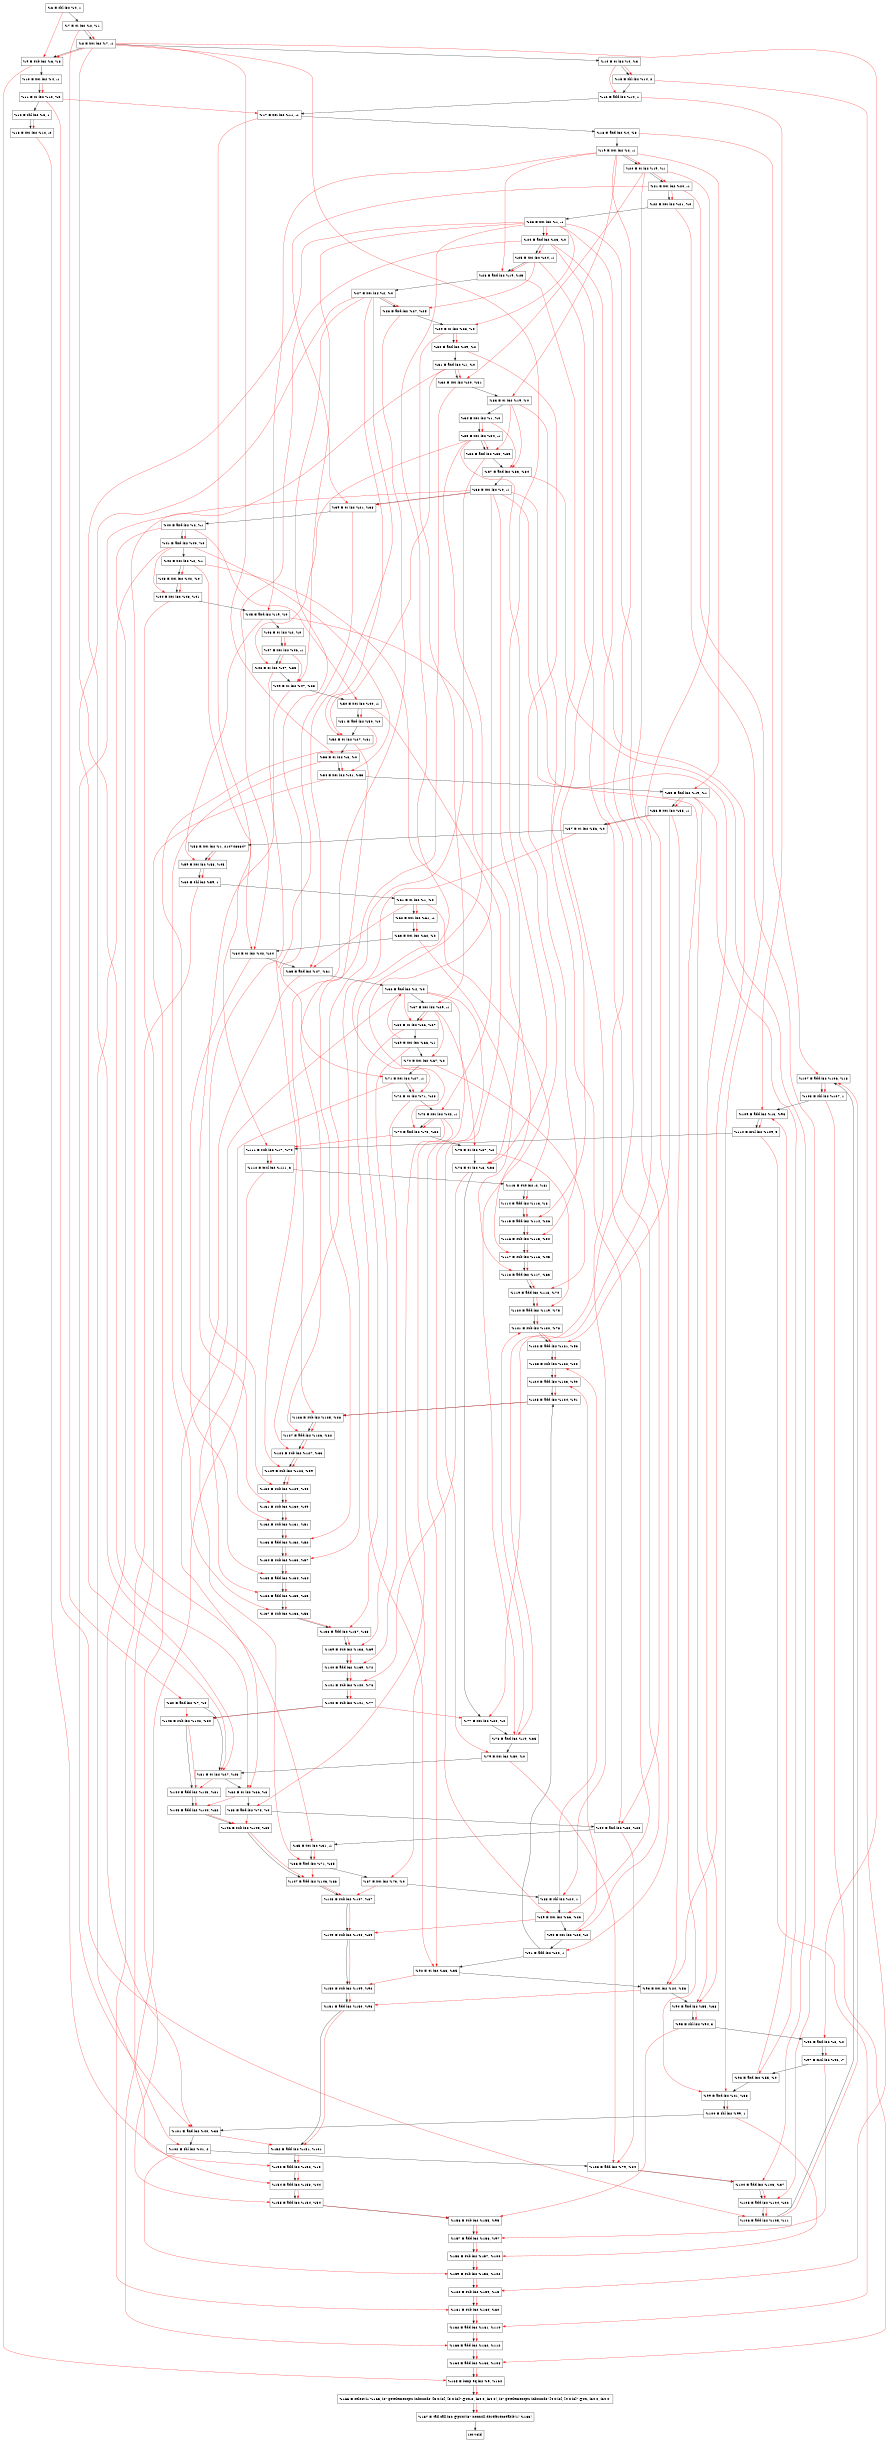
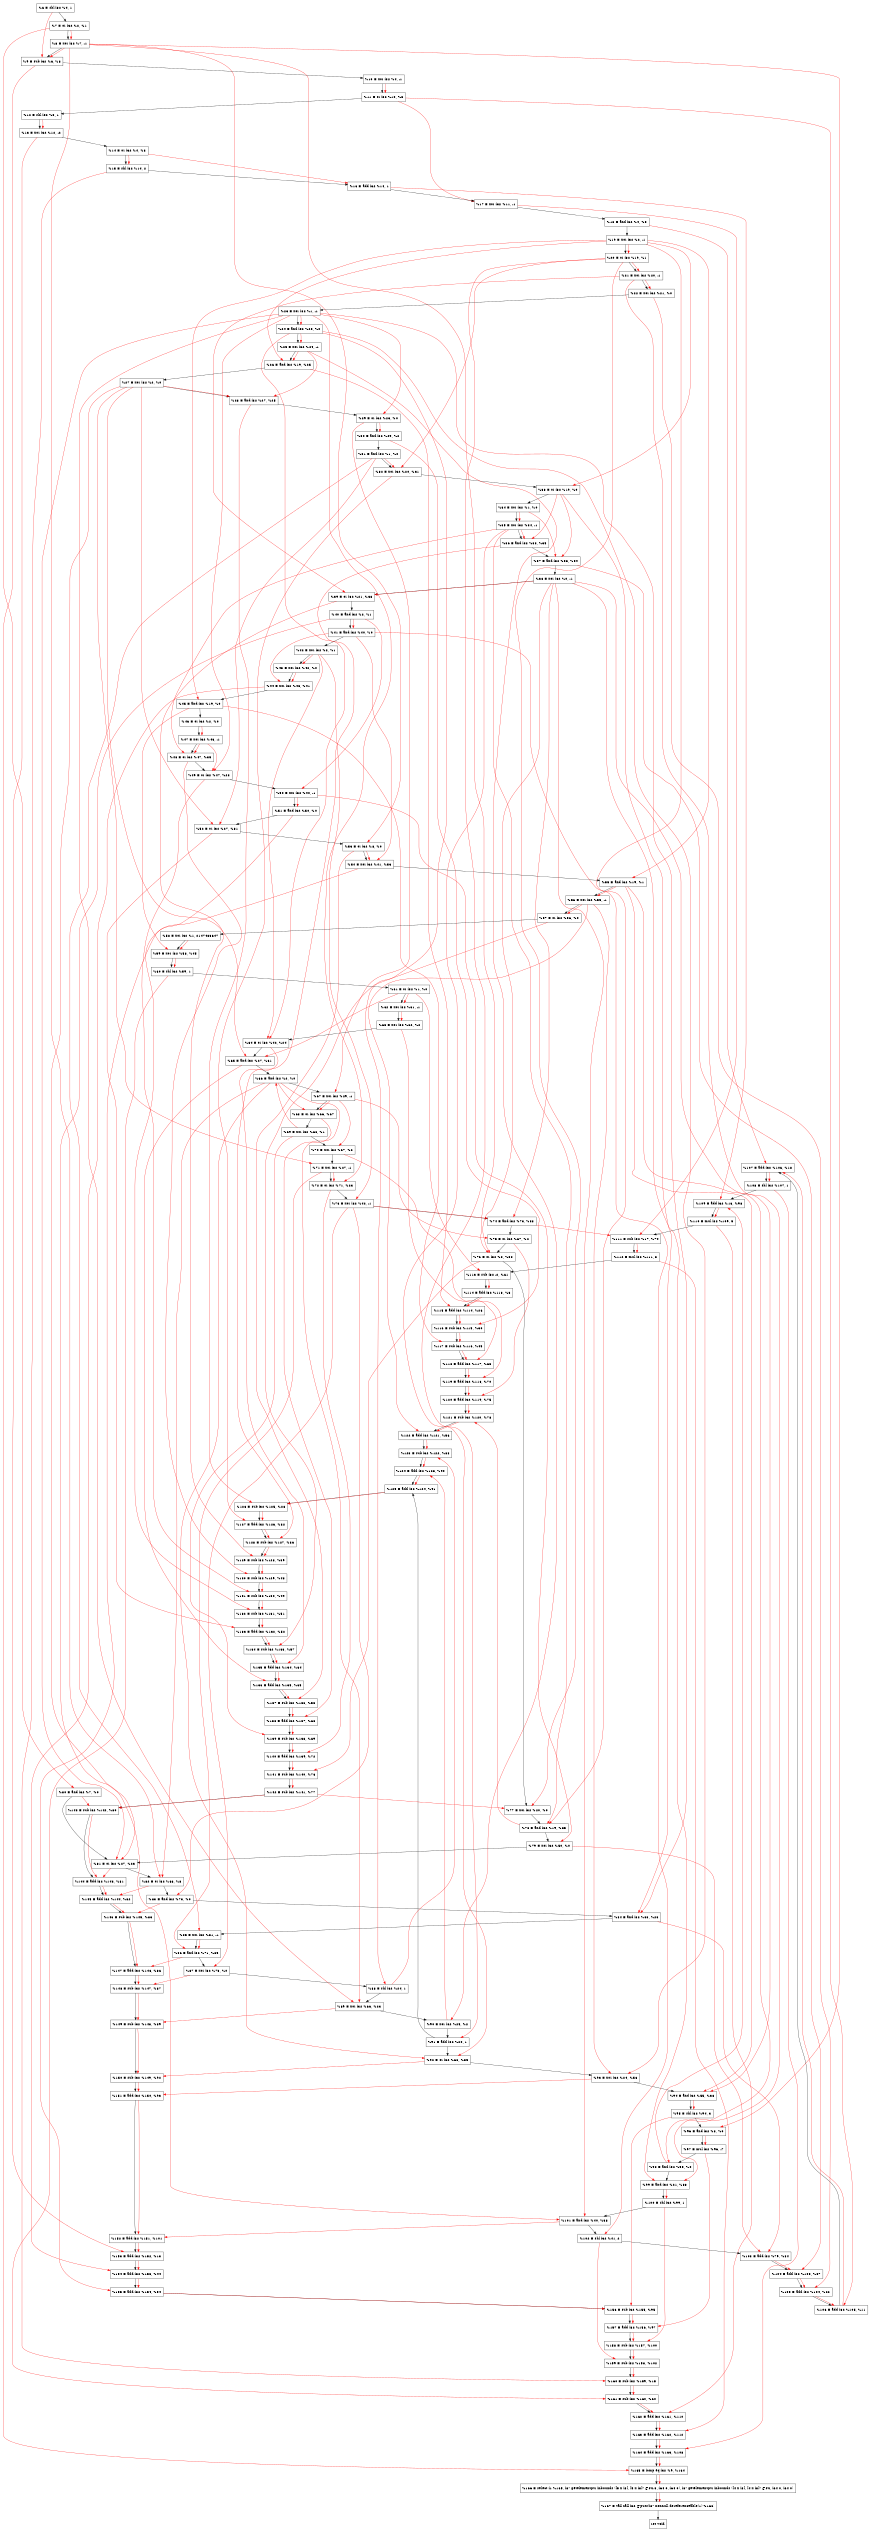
(356, 52) -> (83, 142)
